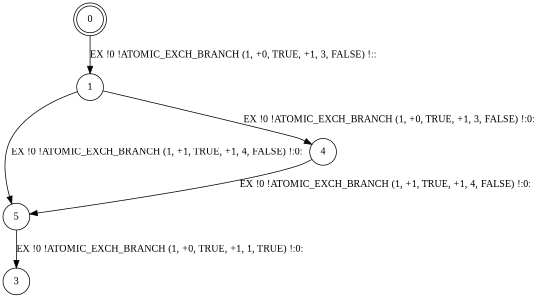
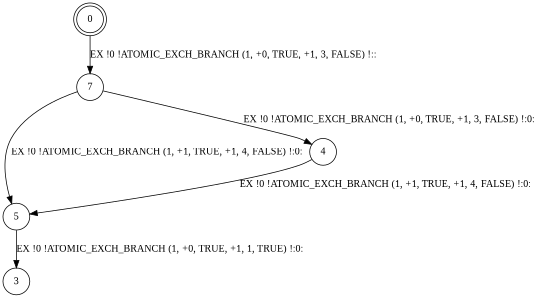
(90, 87) -> (90, 87)
